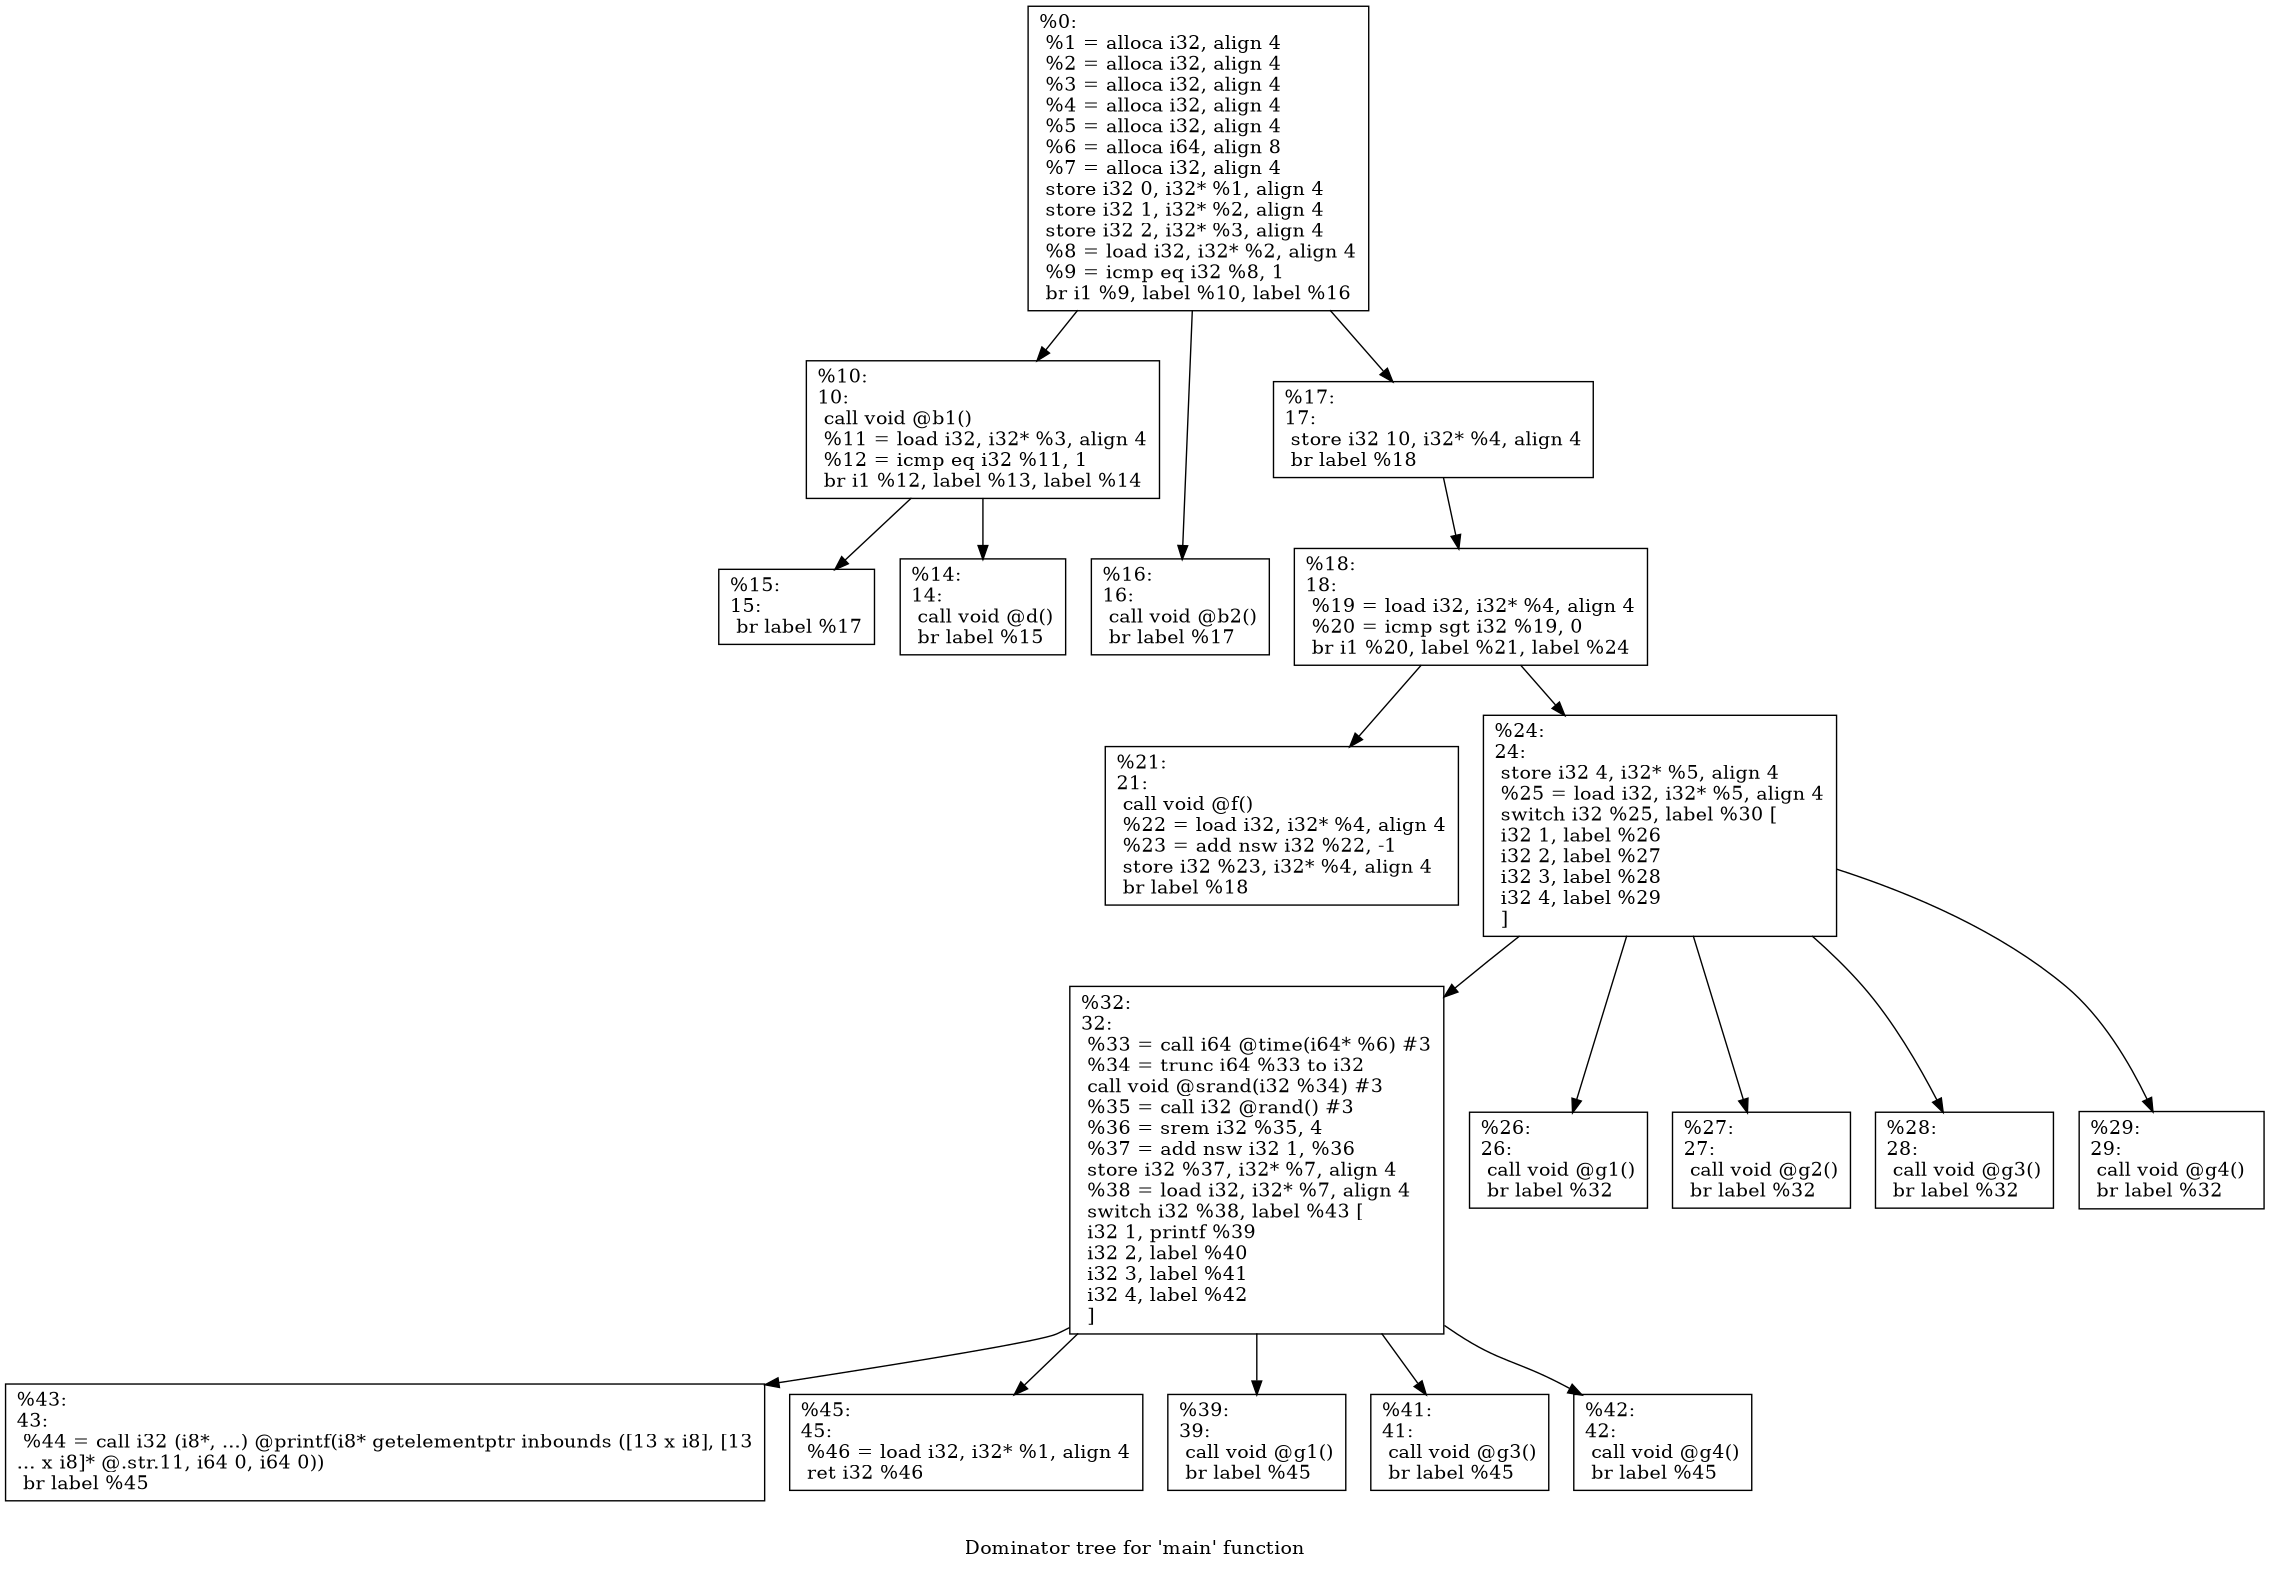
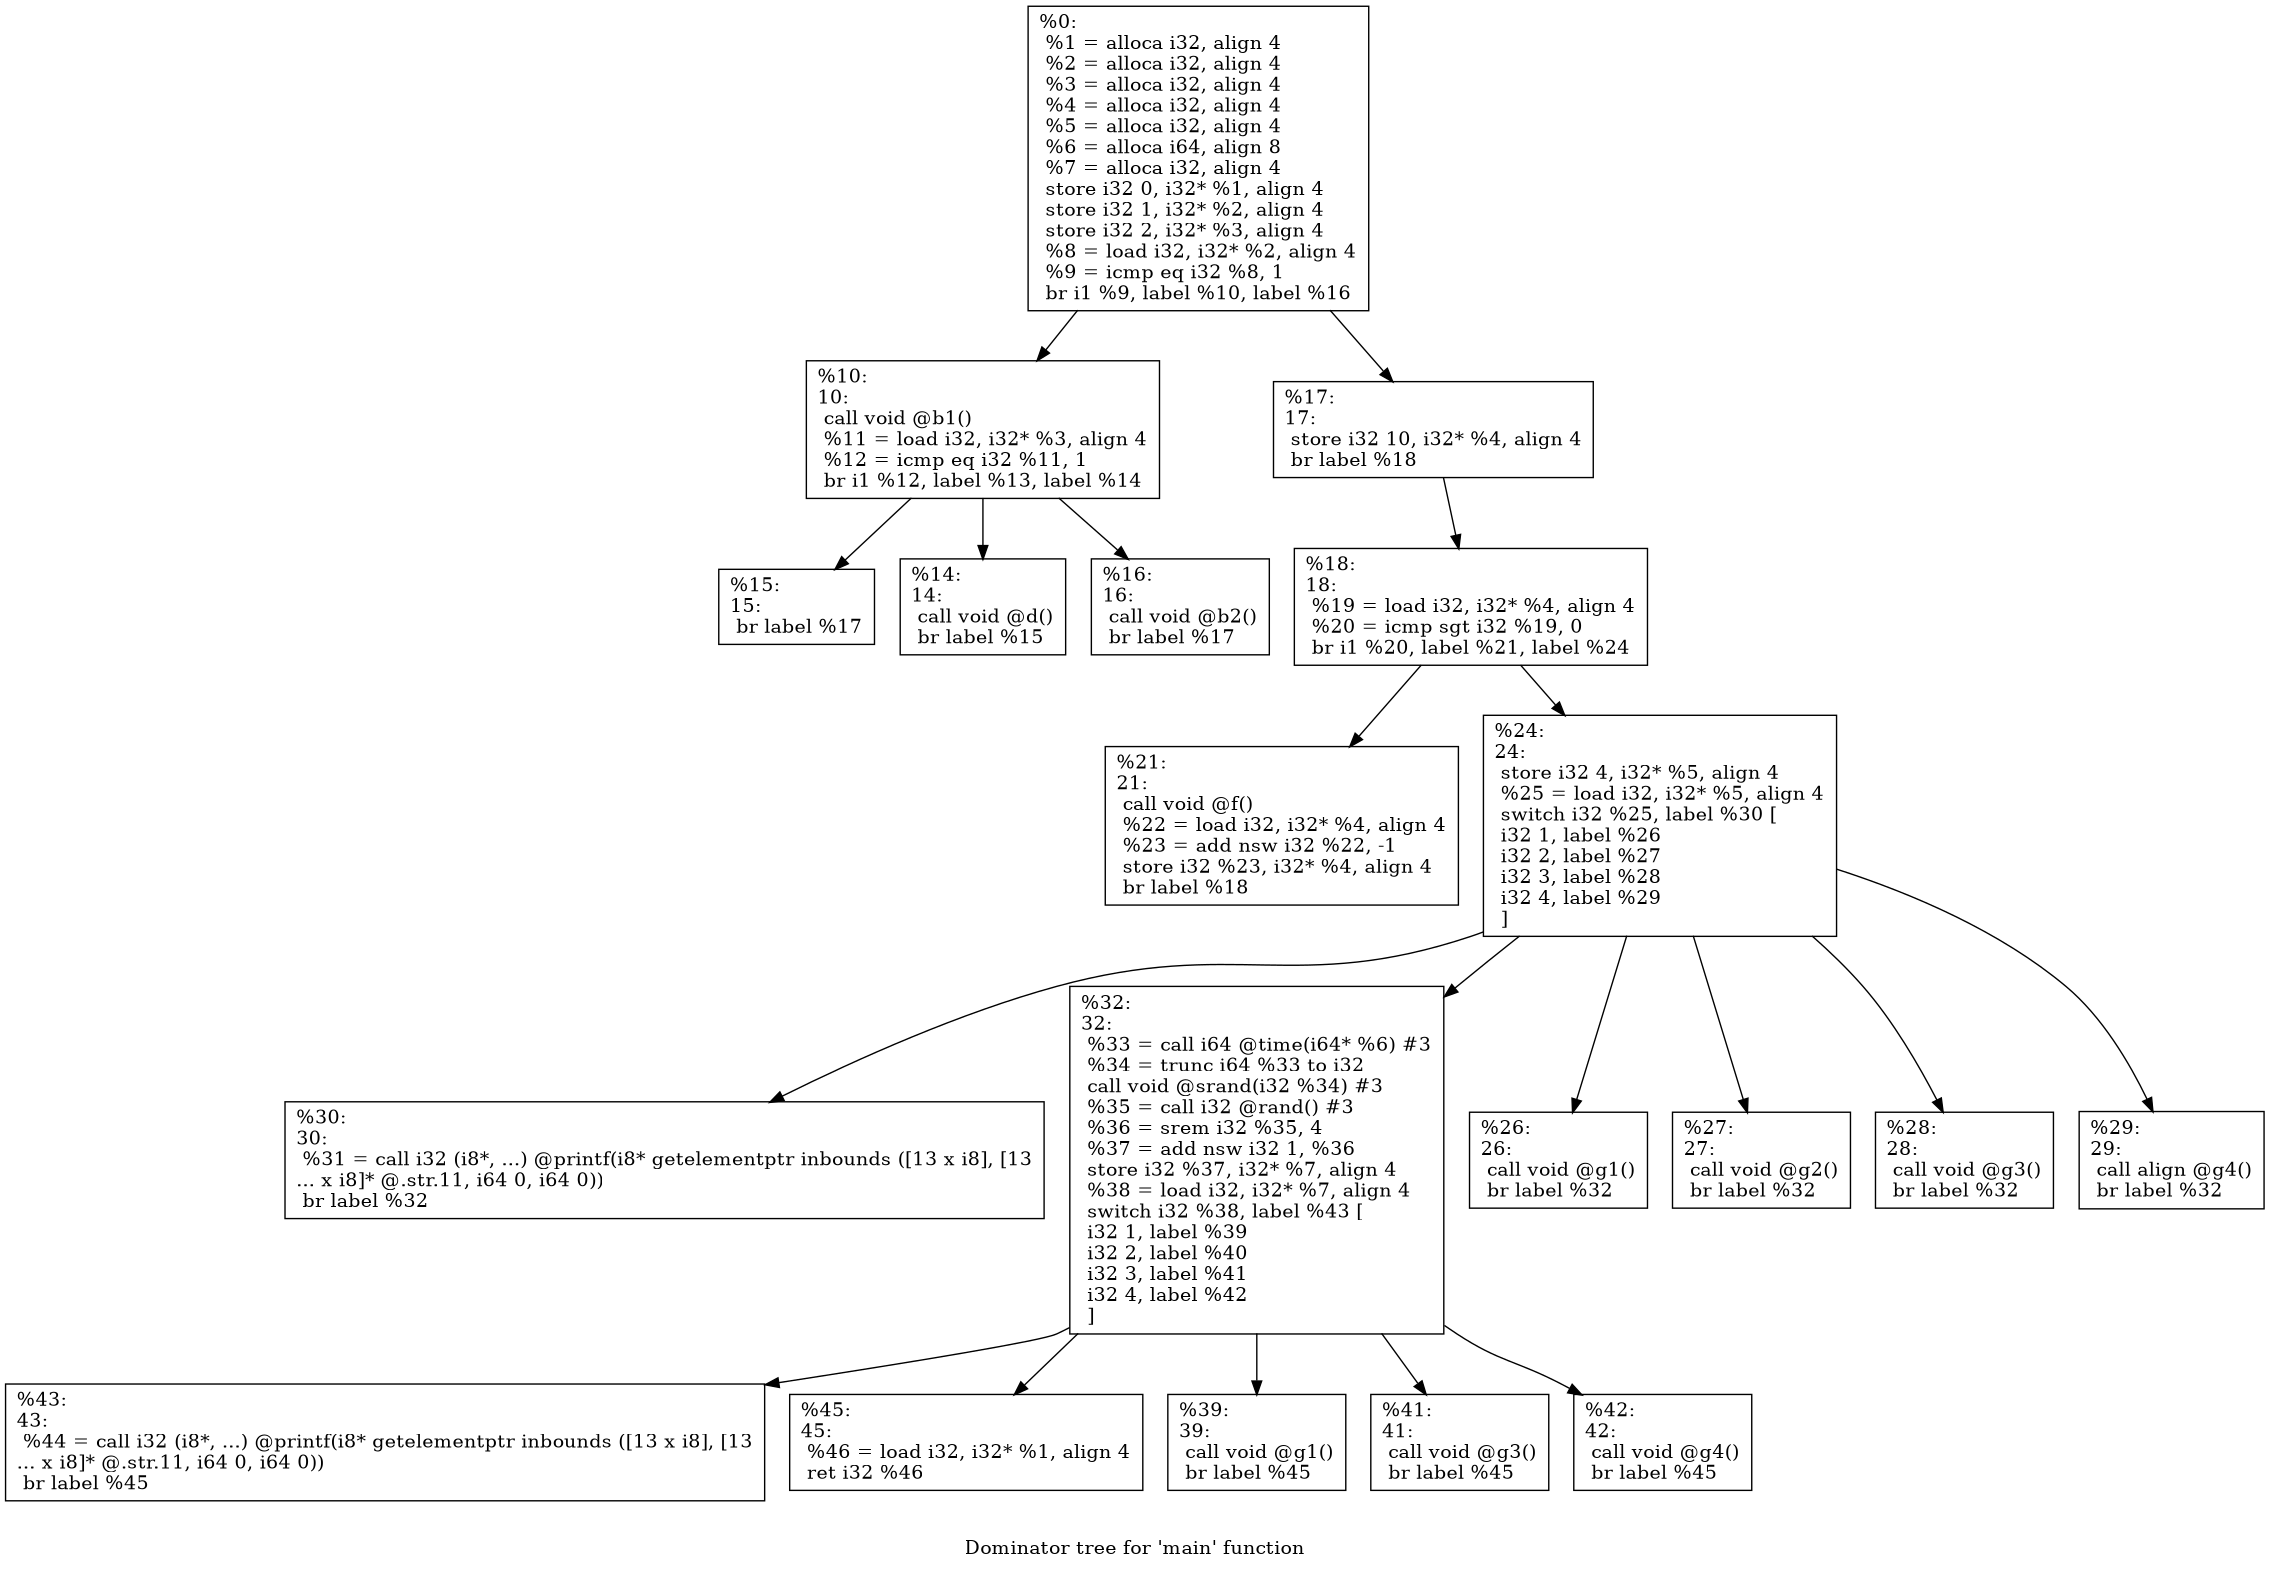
(1188, 428) -> (1088, 524)
none -> (665, 1160)
(2168, 1170) -> (2172, 1170)
(1169, 1232) -> (1165, 1232)
